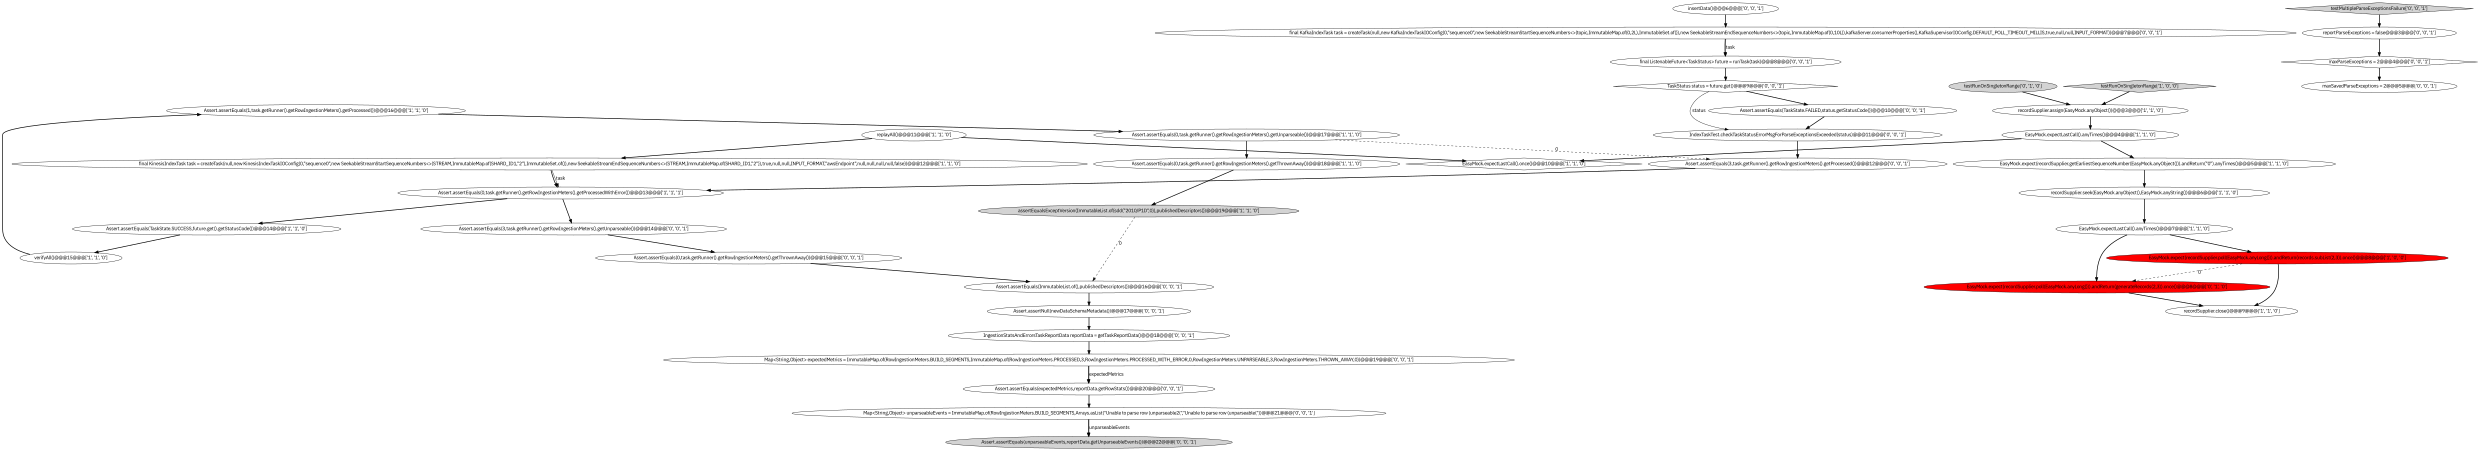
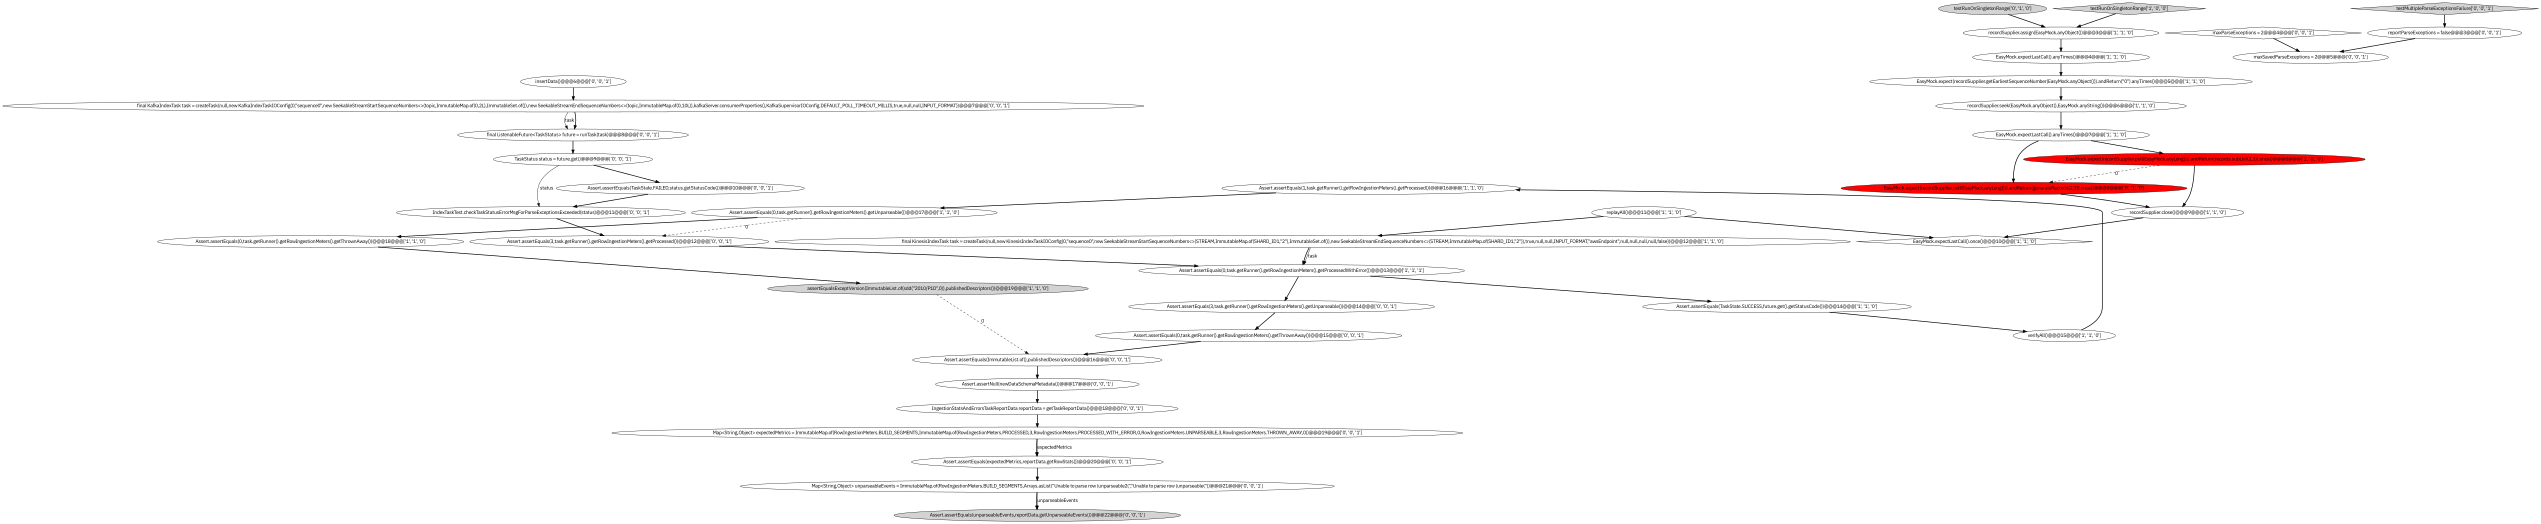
(2379, 46) -> (2379, 45)
(1726, 86) -> (573, 159)
(1803, 150) -> (2075, 227)
